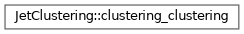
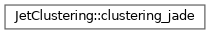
(122, 17) -> (105, 17)
